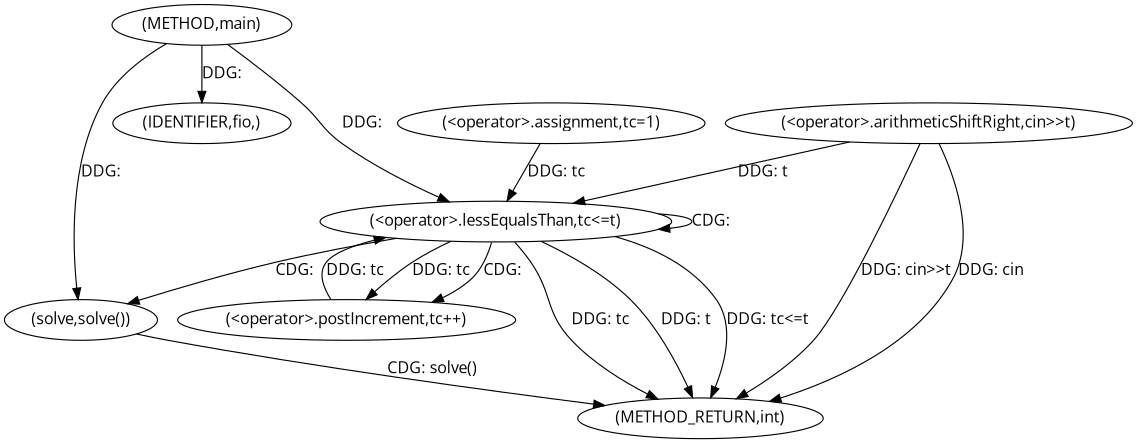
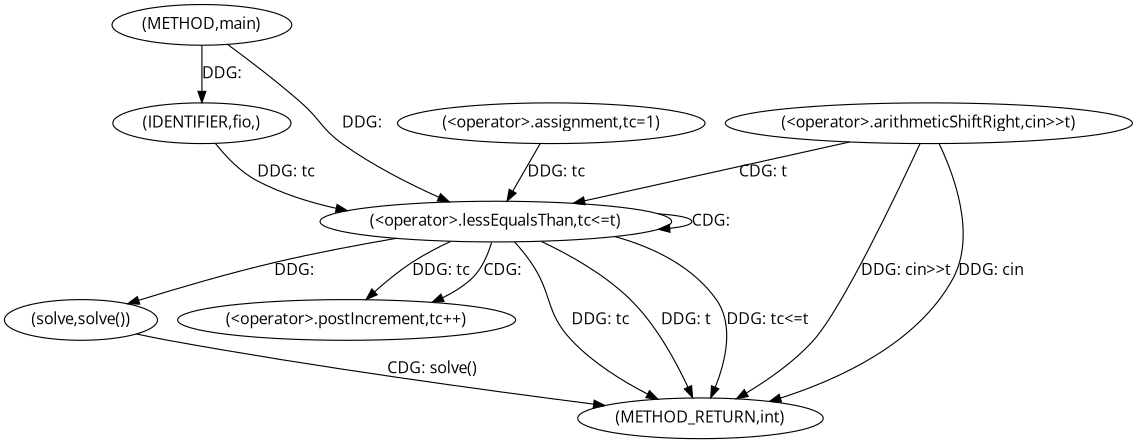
(84, 150) -> none
(763, 172) -> (763, 172)
(331, 258) -> (270, 187)
(297, 271) -> (297, 271)
